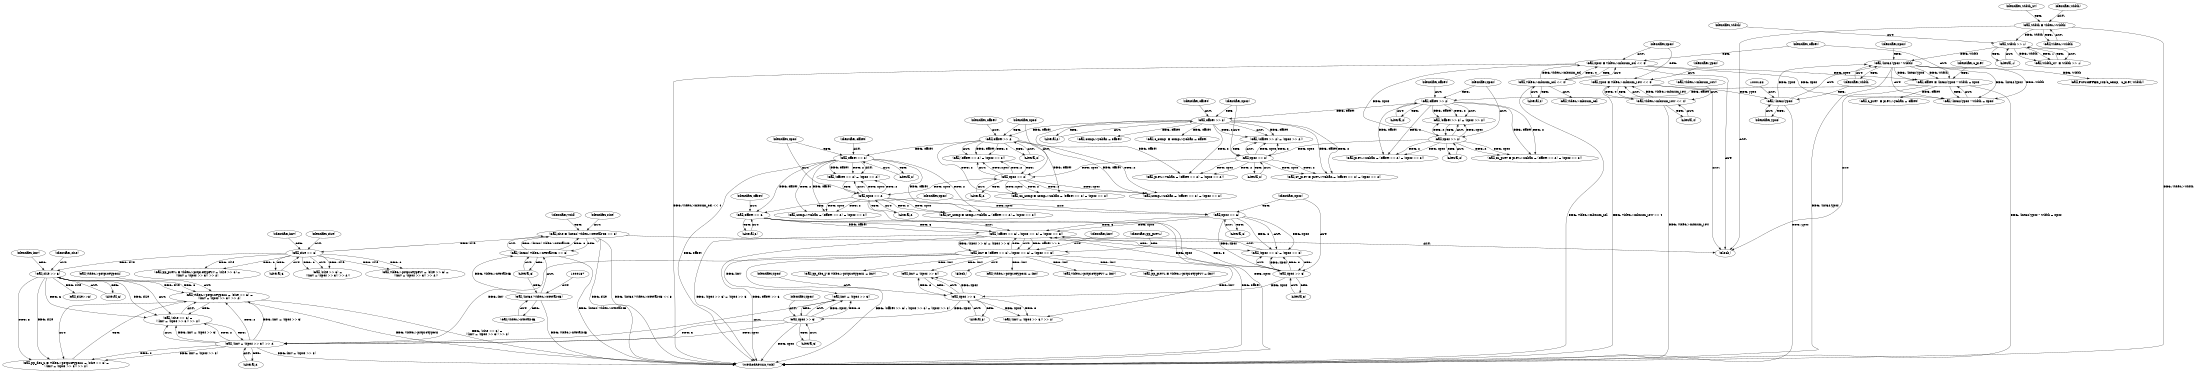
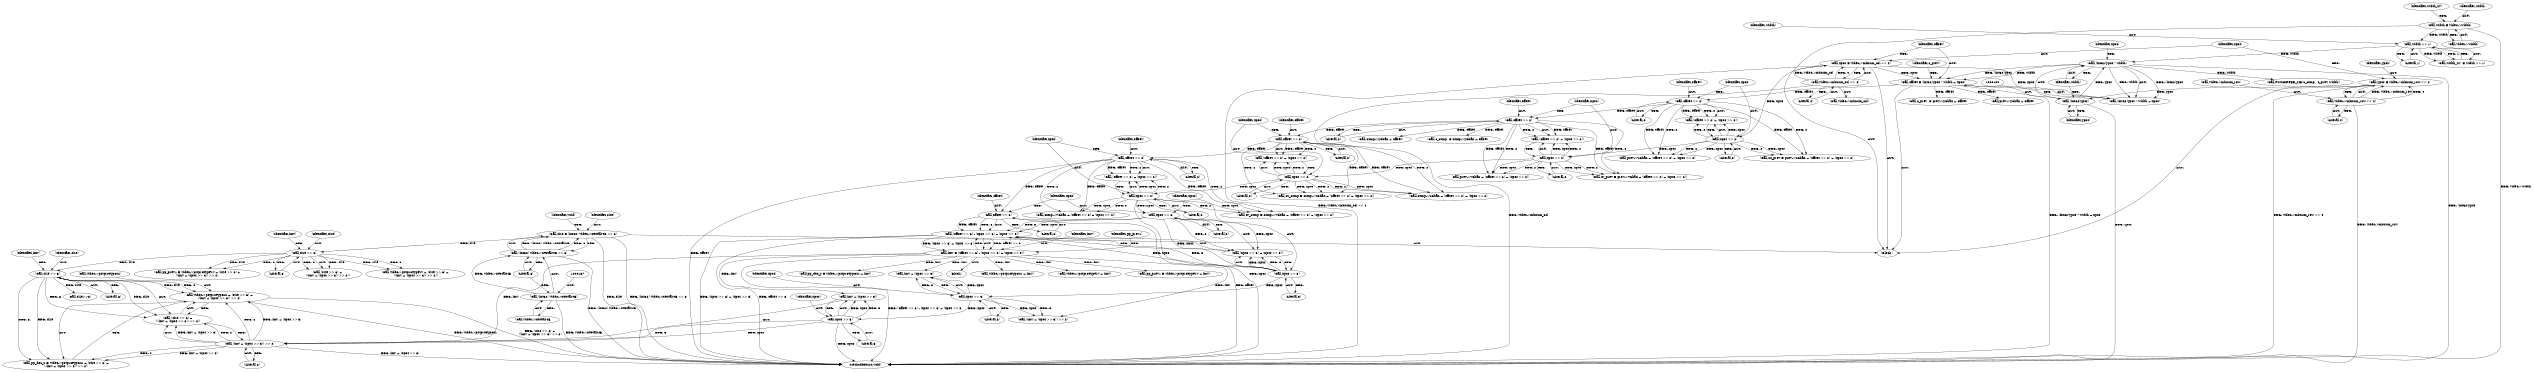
none -> (2013, 101)
